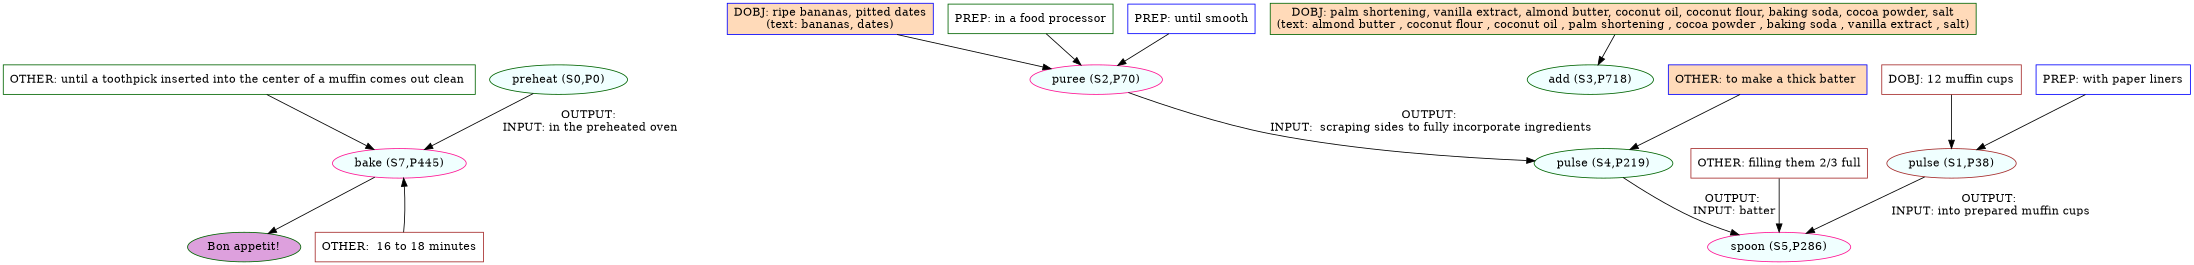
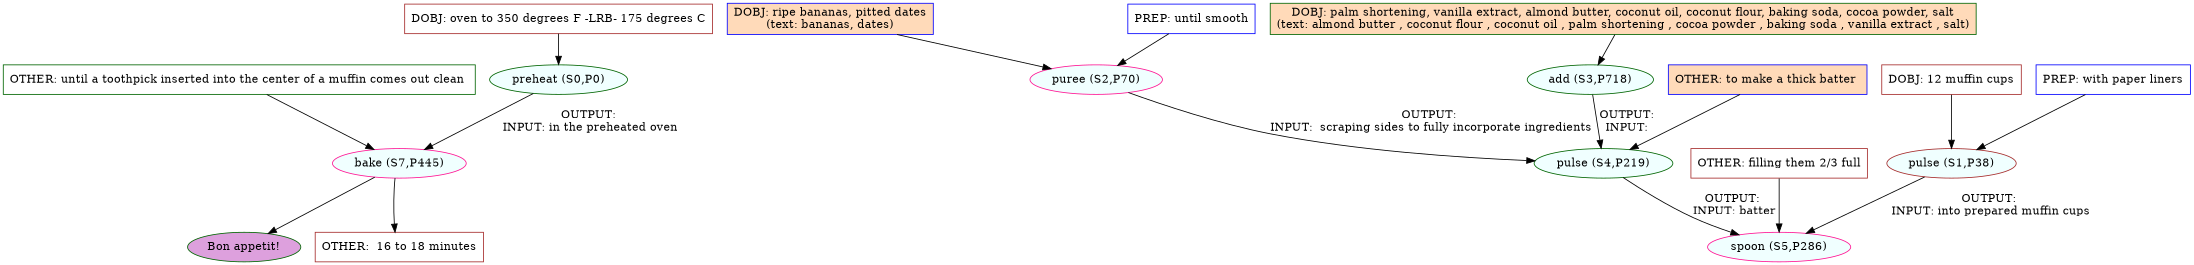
none -> (559, 19)
(1031, 19) -> none
none -> (1596, 117)
(405, 209) -> (394, 201)
